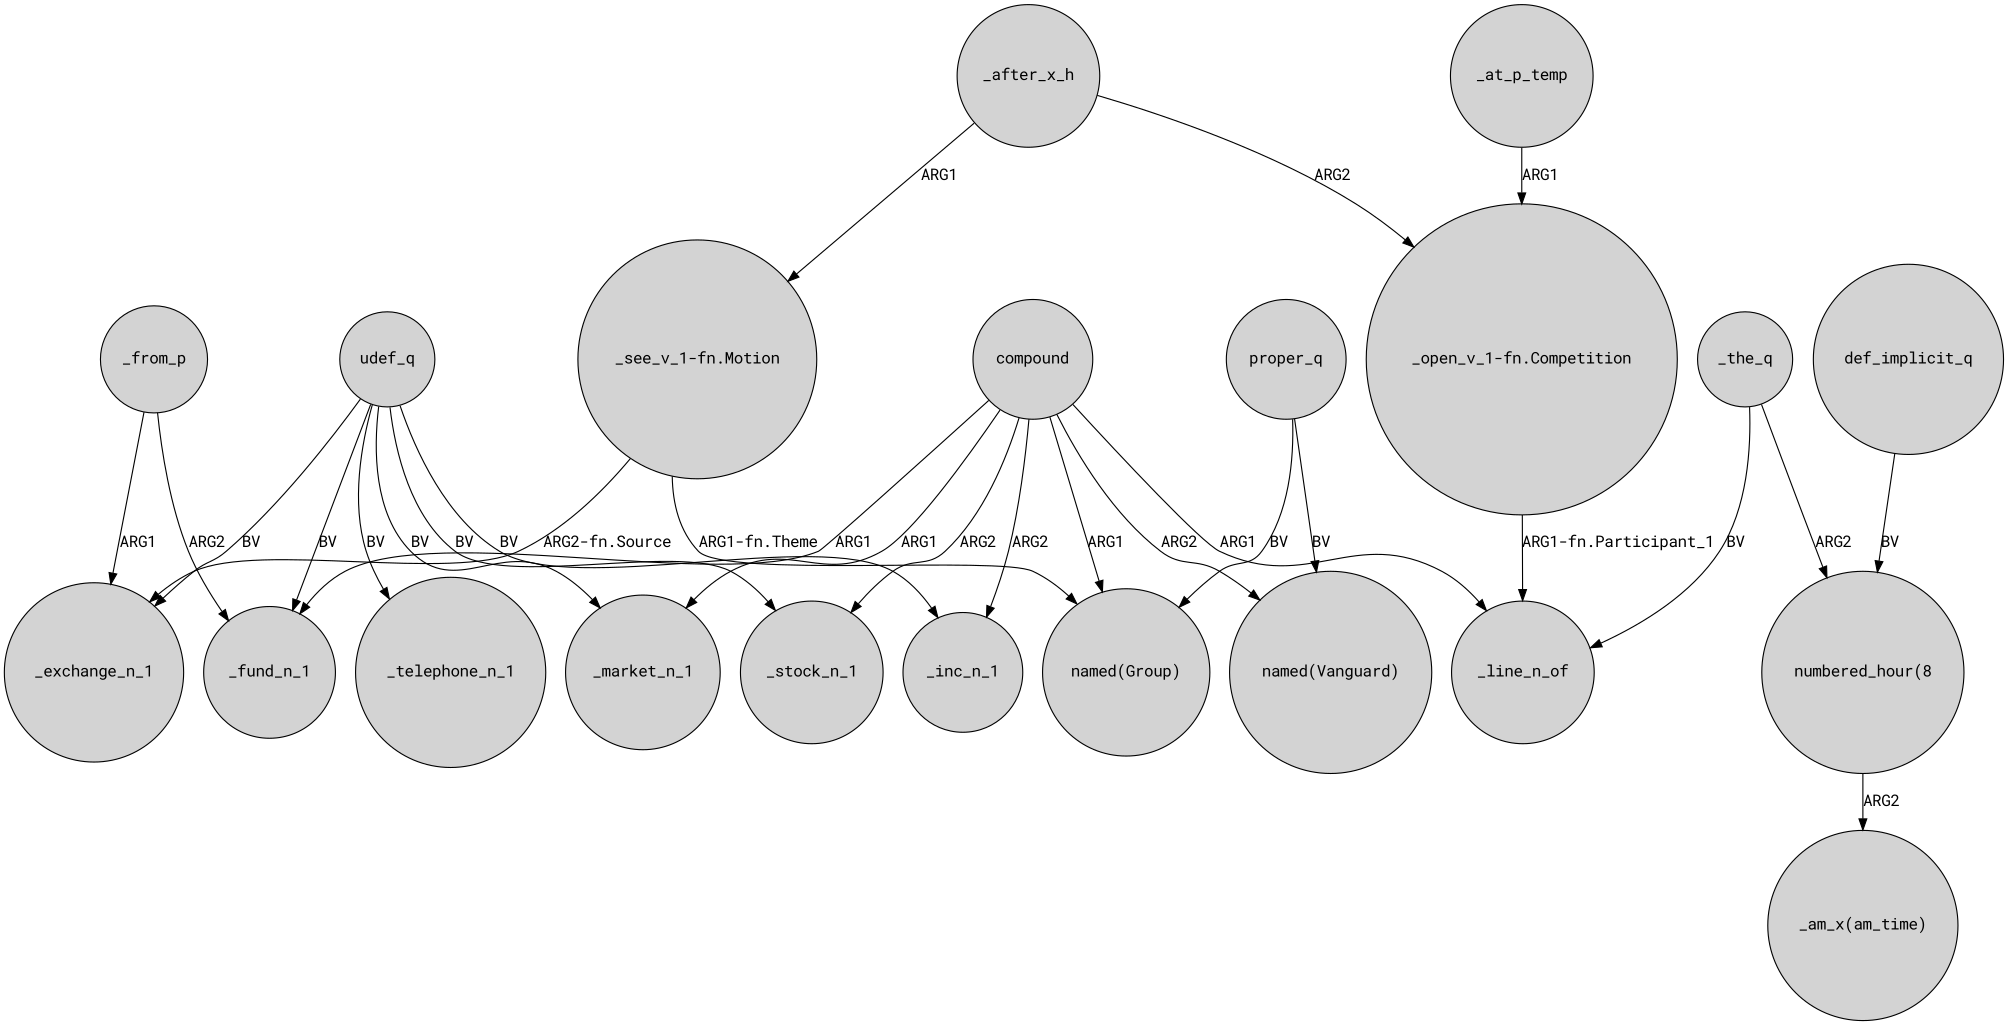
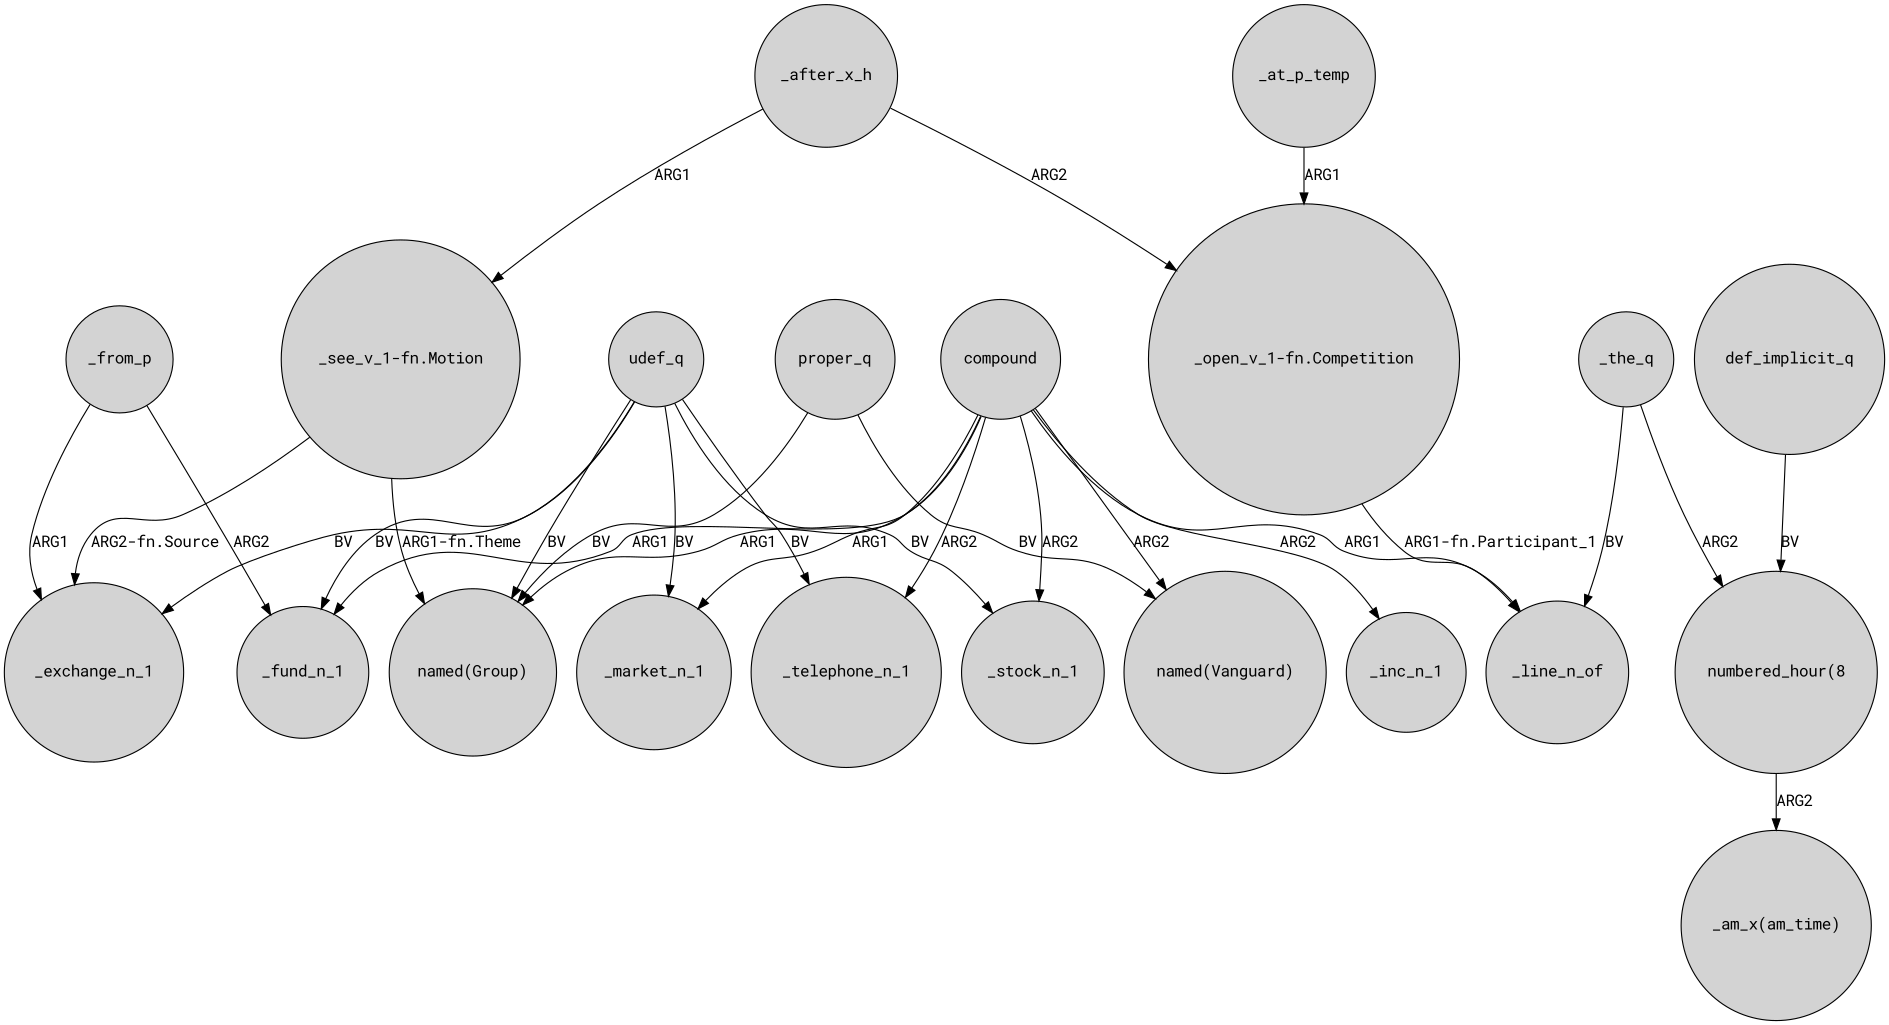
none -> (955, 505)
(482, 538) -> (572, 493)
